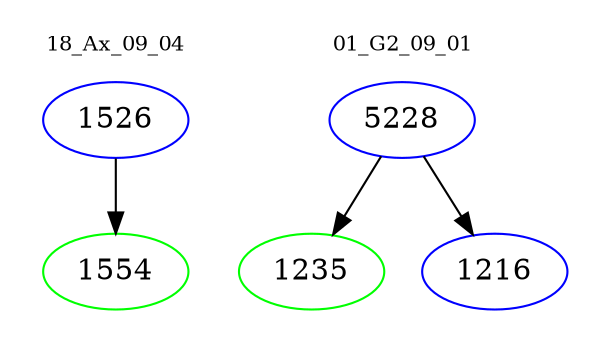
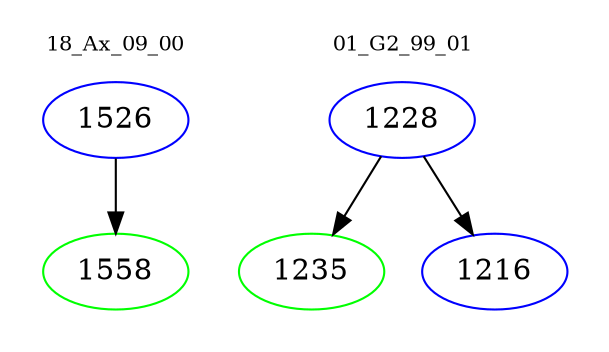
(116, 45) -> (116, 45)
(403, 45) -> (403, 45)
(402, 120) -> (402, 120)
(116, 272) -> (116, 272)
